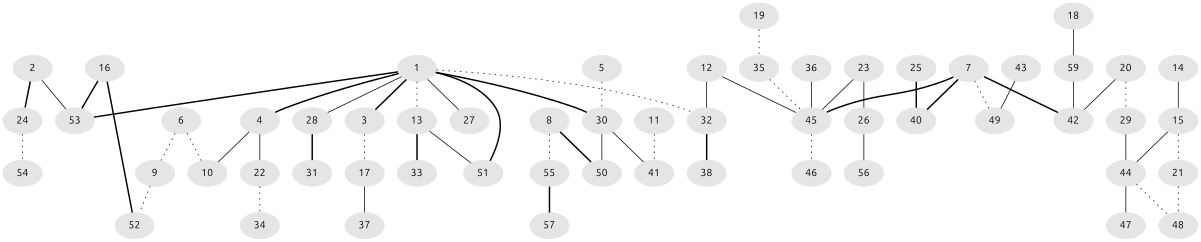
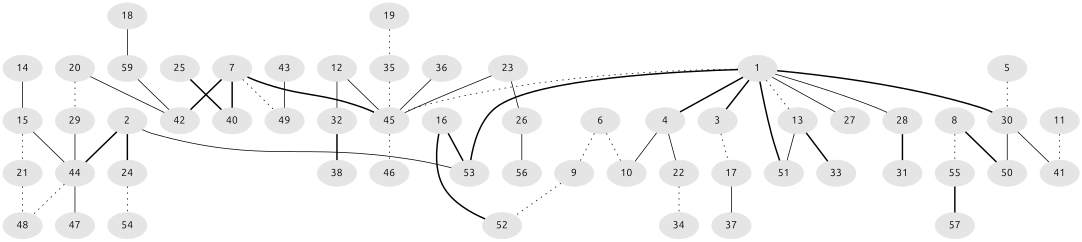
(566, 83) -> (569, 79)
none -> (101, 147)
